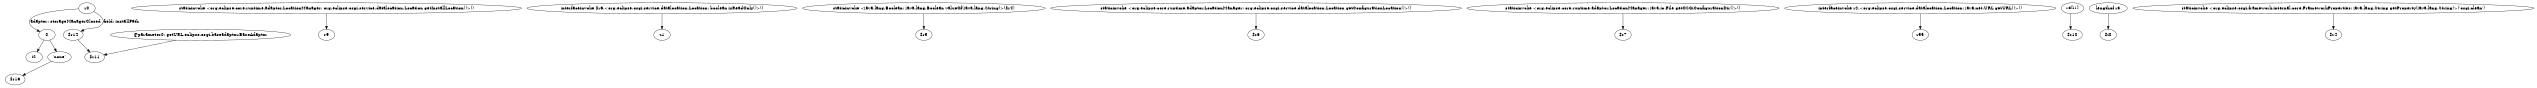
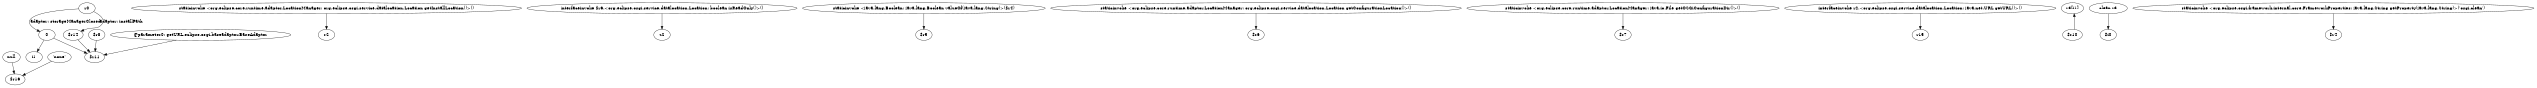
(2108, 8) -> (2108, 8)
(2070, 20) -> (2075, 23)
(121, 22) -> (121, 22)
none -> (97, 35)
(327, 35) -> (327, 35)
(662, 35) -> (662, 35)
(1920, 35) -> (1920, 35)
(52, 45) -> (69, 45)
none -> (11, 57)
(34, 57) -> (34, 57)
